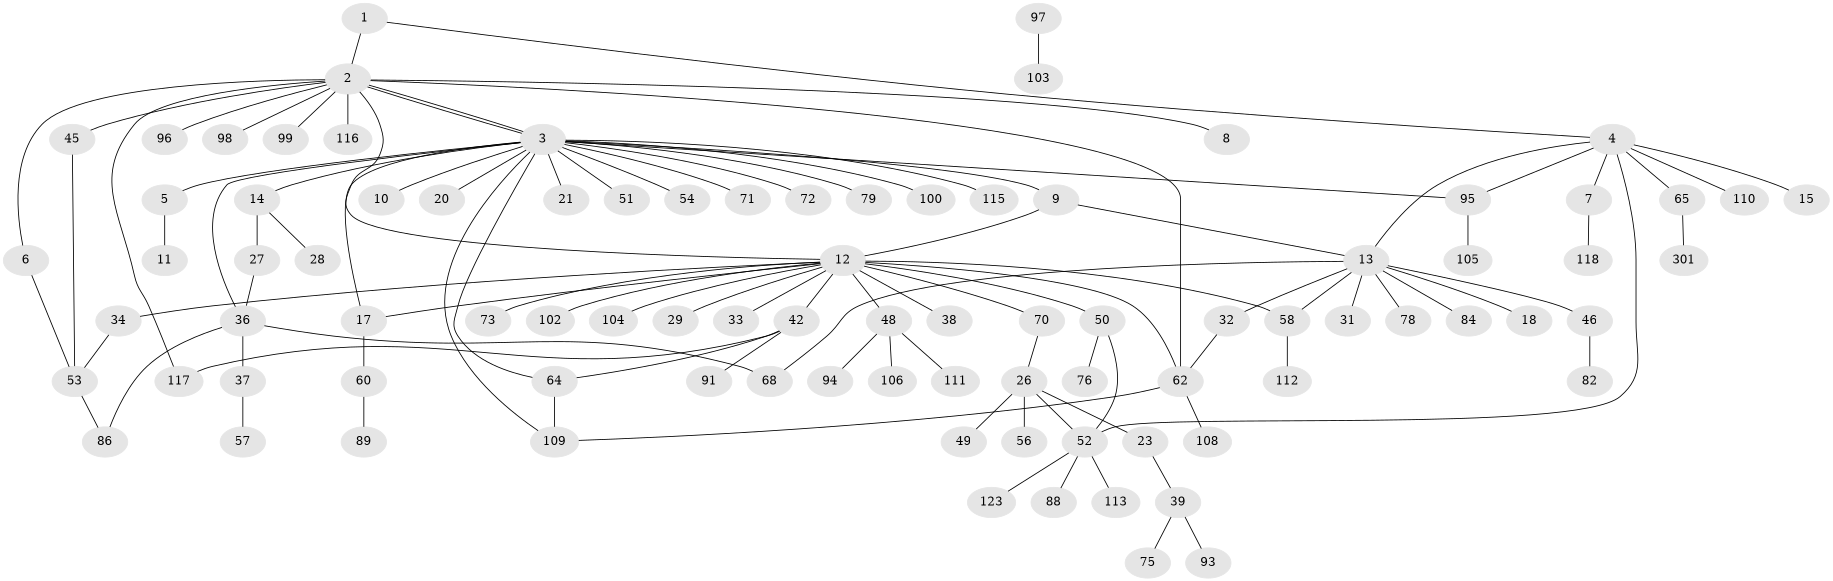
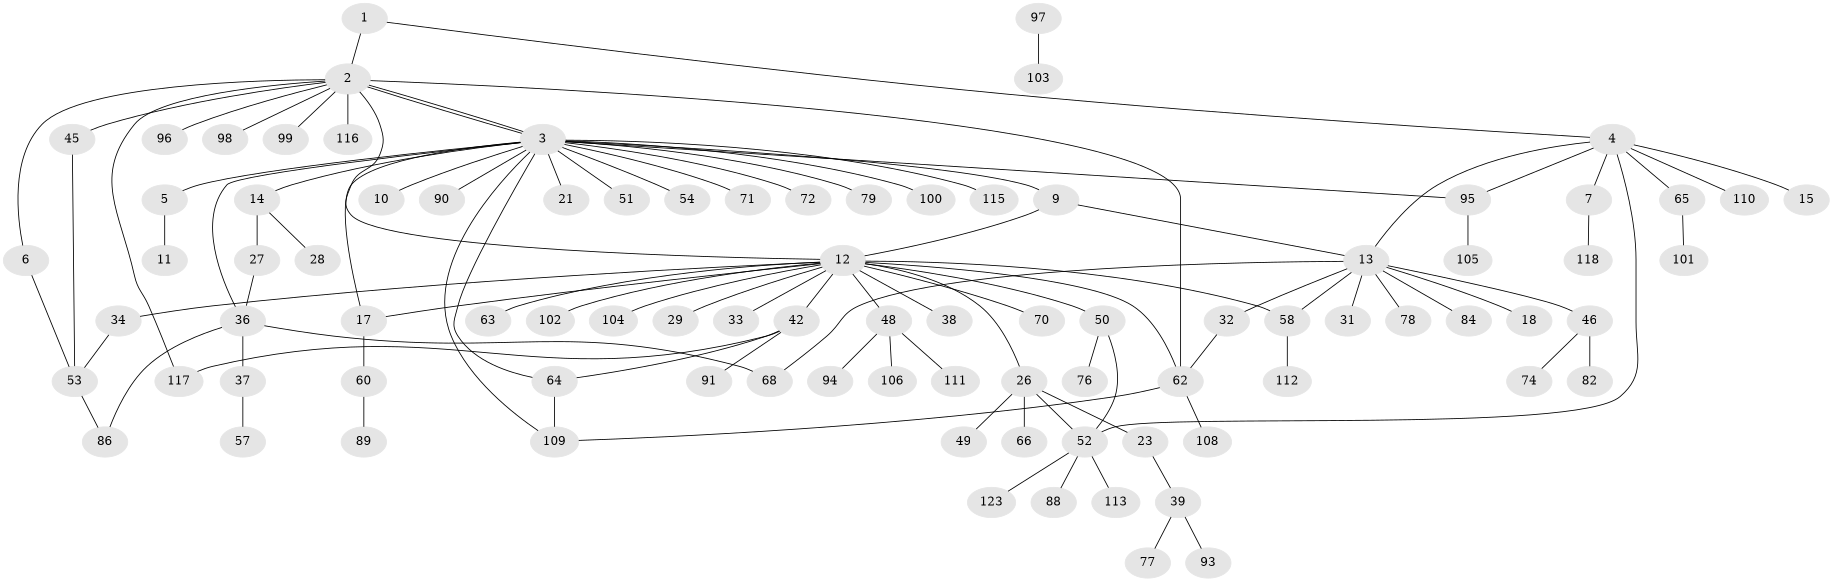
(1227, 139) -> none
(442, 200) -> (442, 200)
(1684, 260) -> (1684, 260)
(488, 321) -> (488, 321)
(1033, 351) -> (971, 300)
none -> (1529, 381)
(1024, 442) -> (1024, 442)
(1148, 563) -> (1148, 563)
